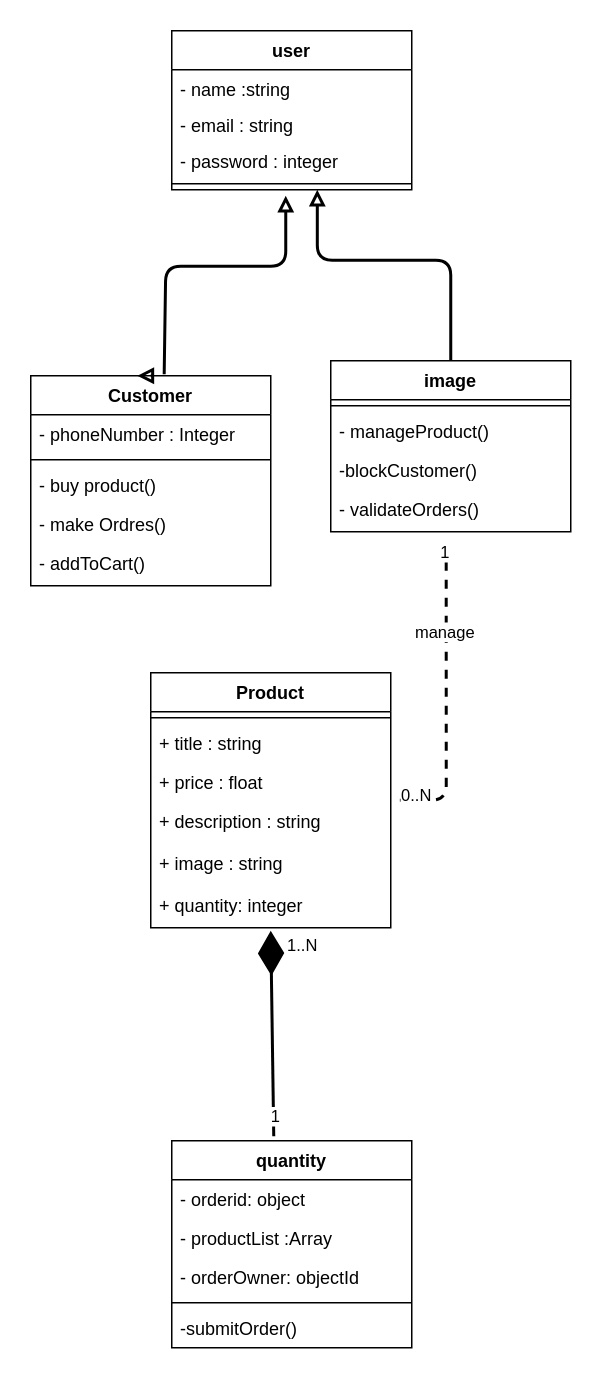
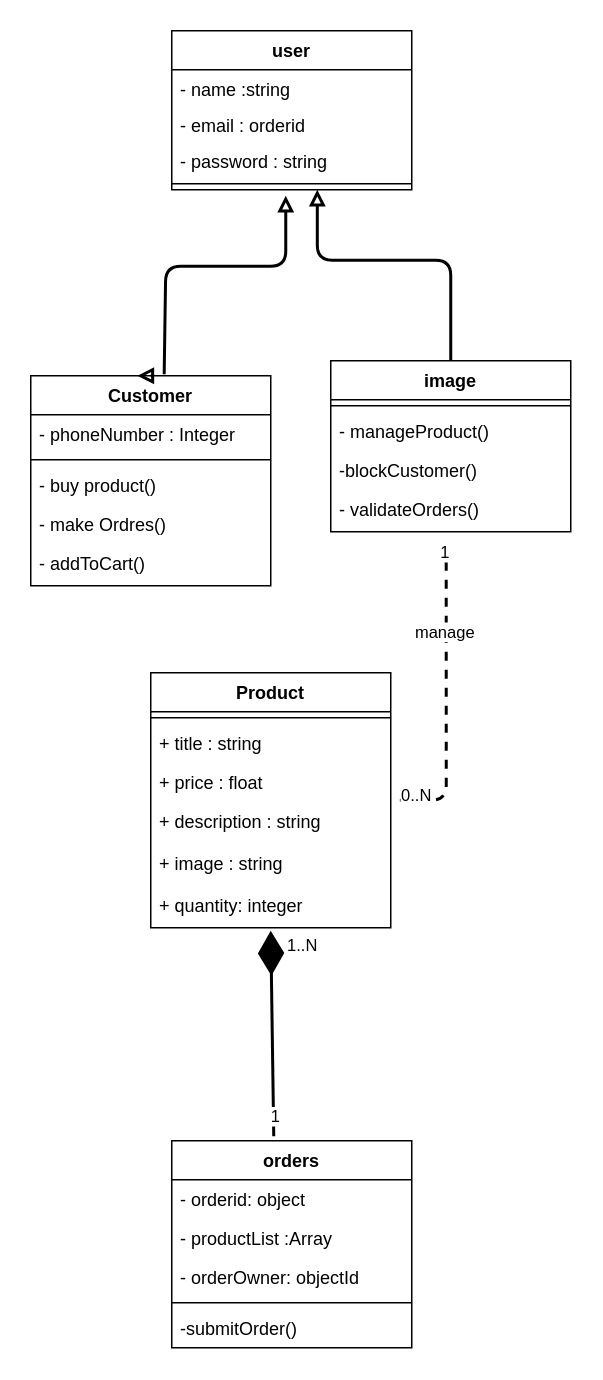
(244, 126) -> (249, 126)
(269, 162) -> (264, 162)
(291, 1161) -> (291, 1161)
